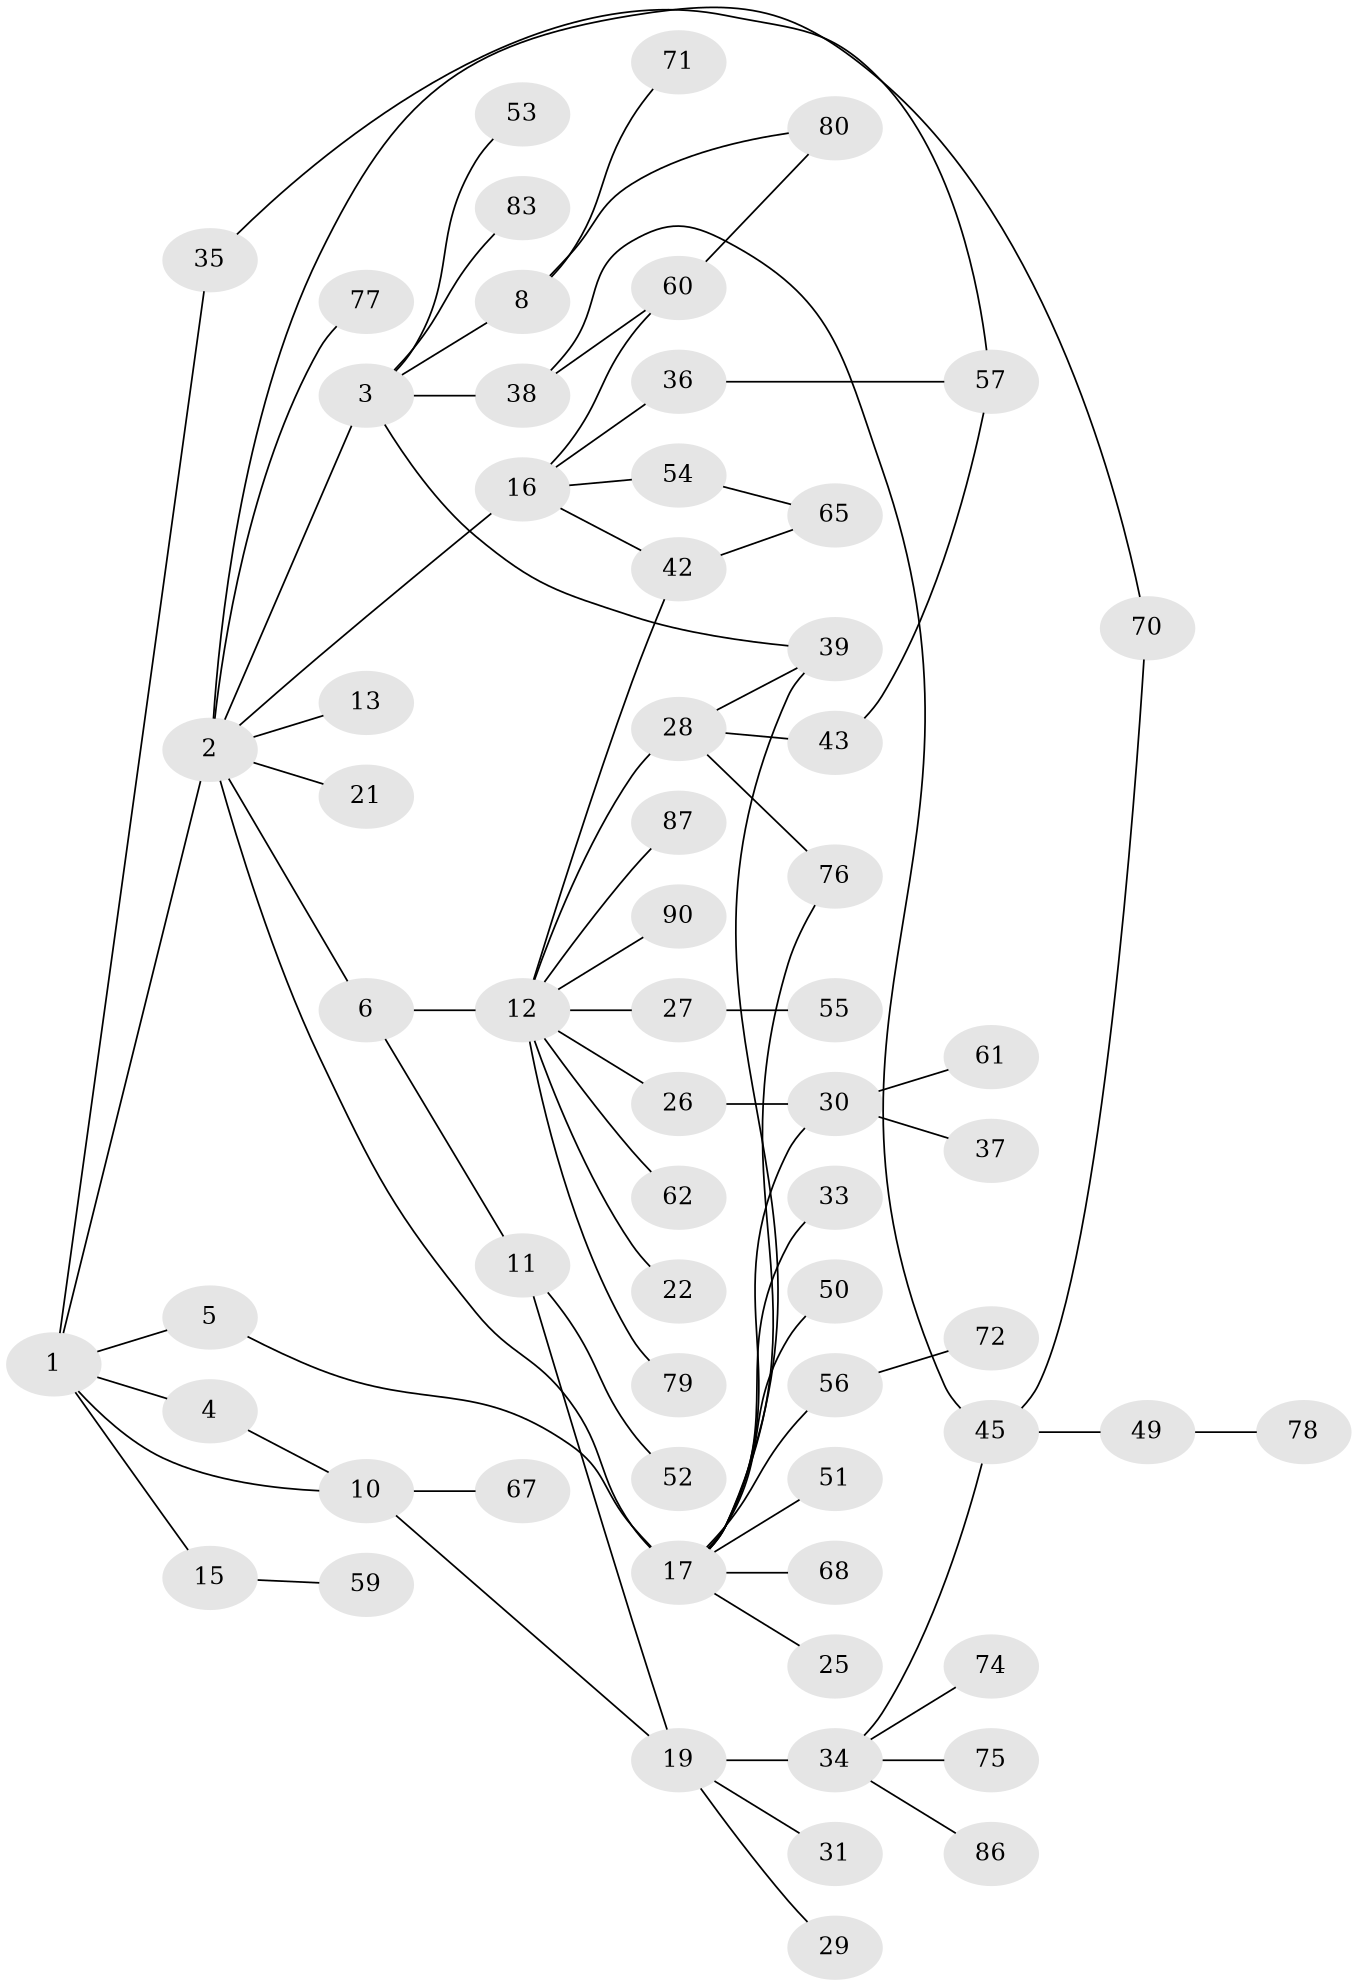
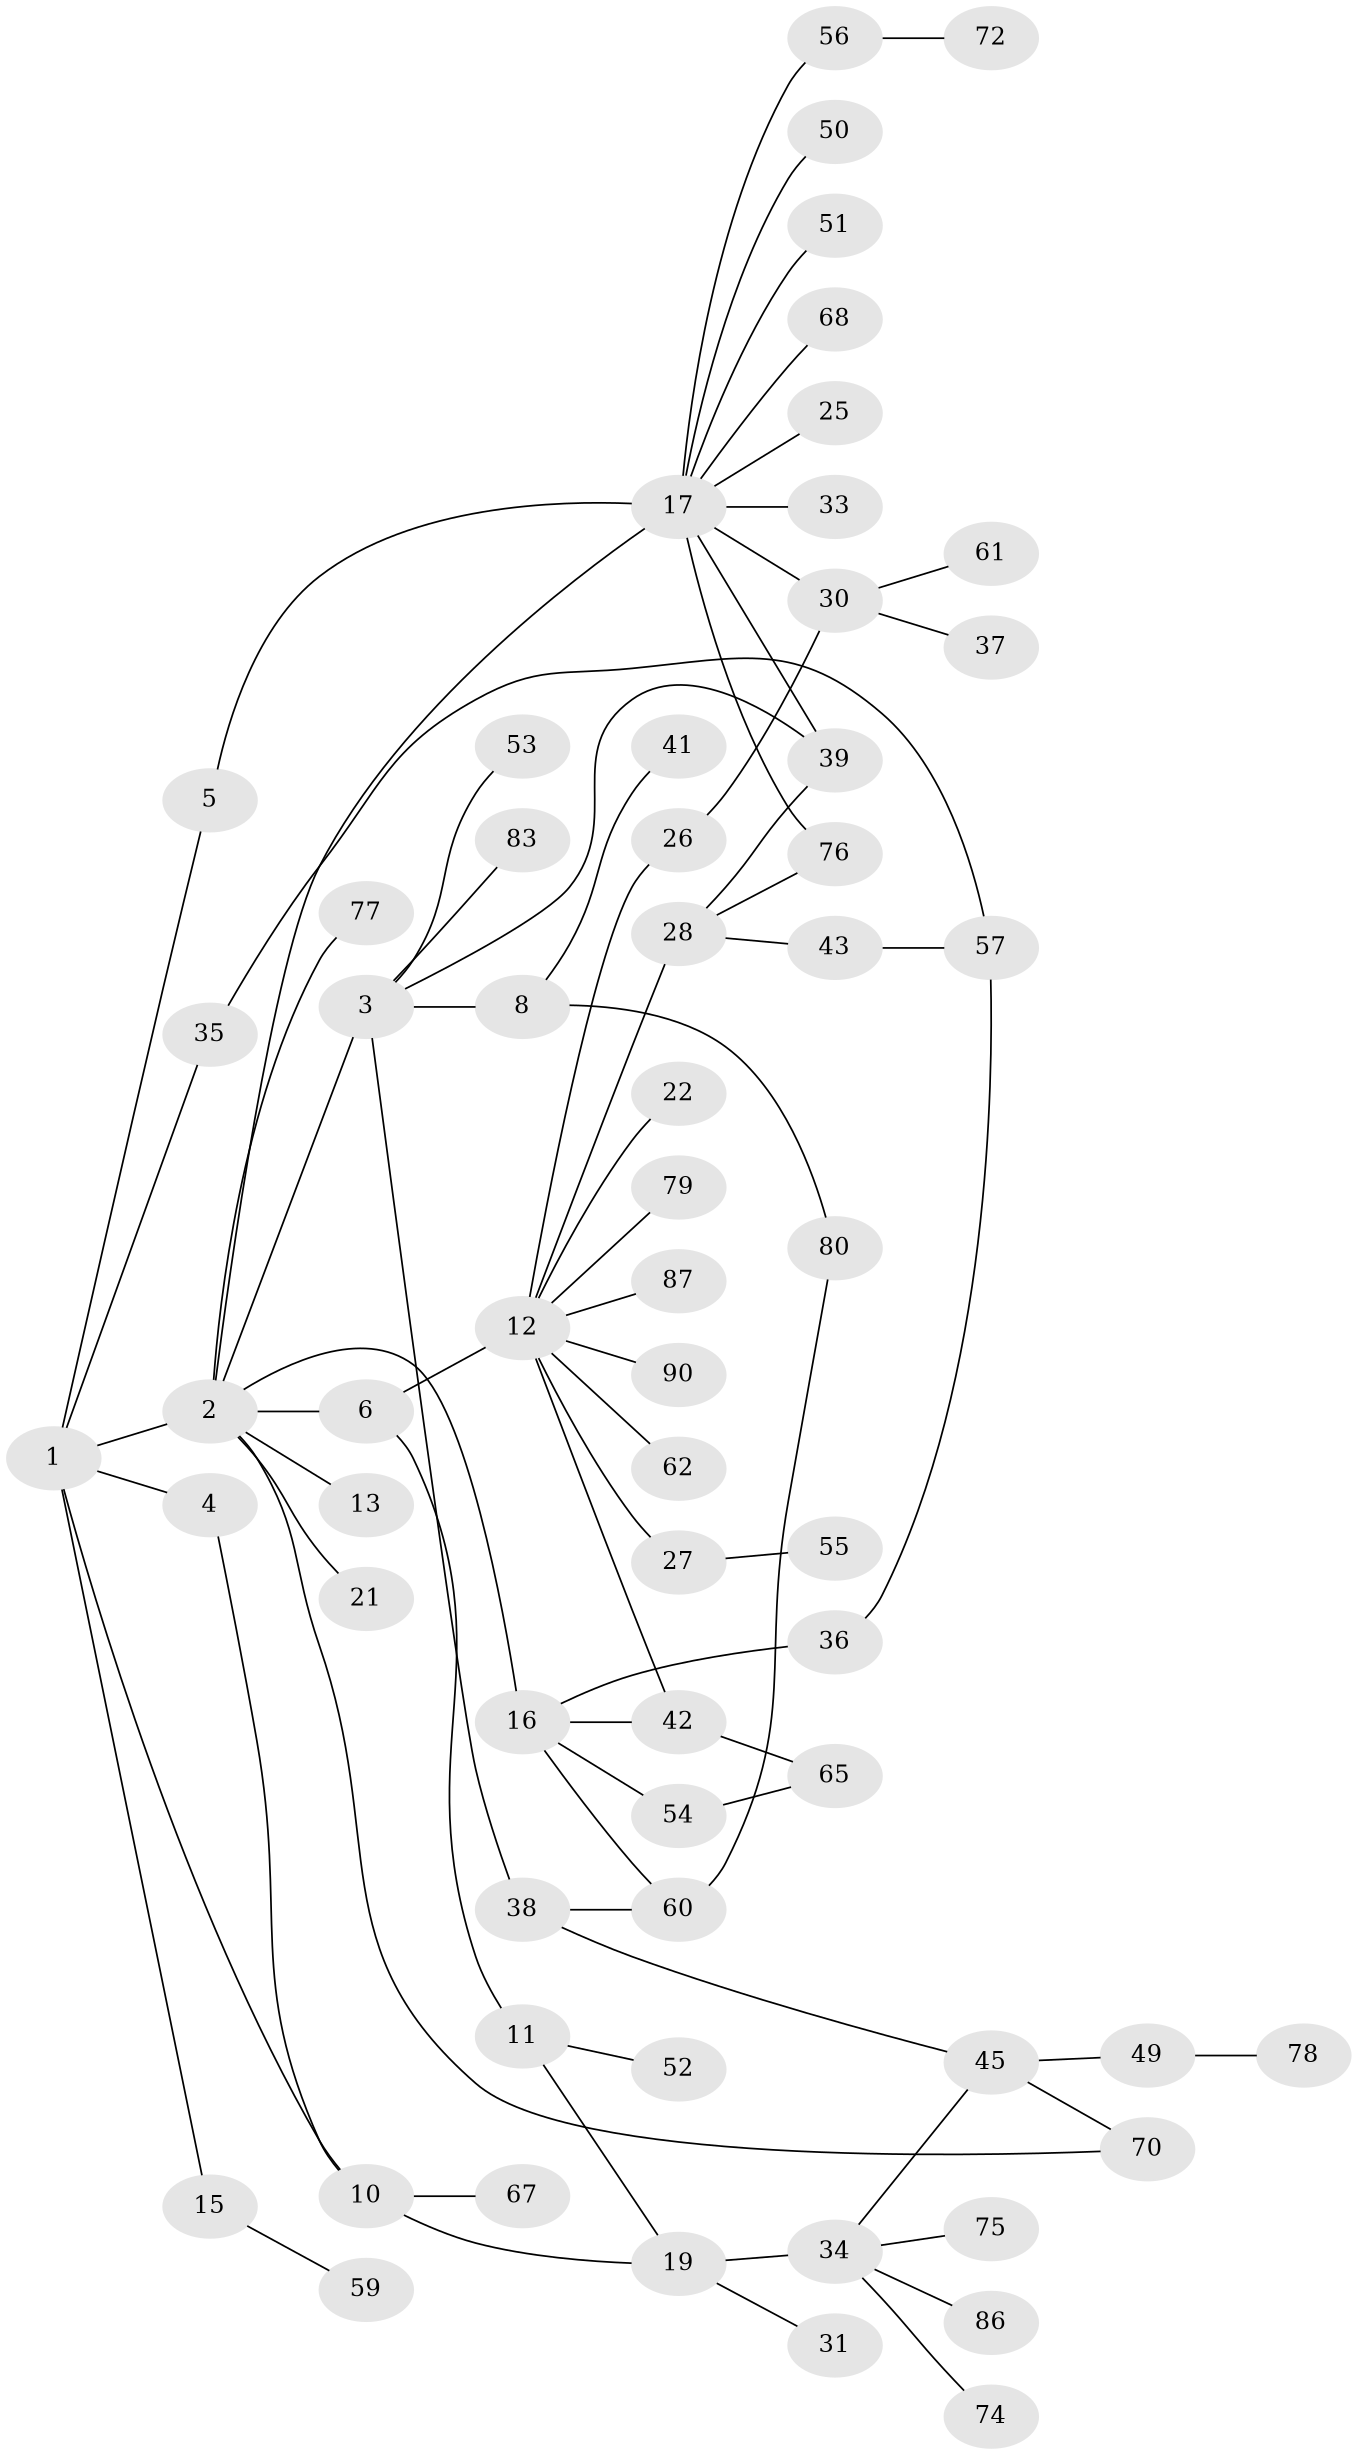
(679, 62) -> (679, 747)
(835, 1948) -> none
